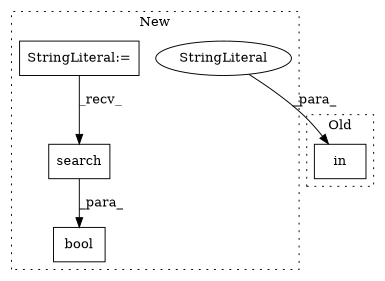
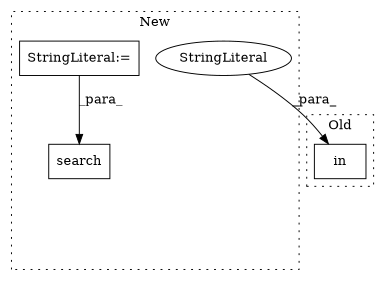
(101, 100) -> (101, 100)
(79, 245) -> none
